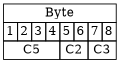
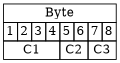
(32, 50) -> (32, 50)
